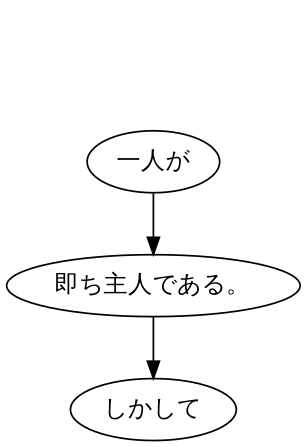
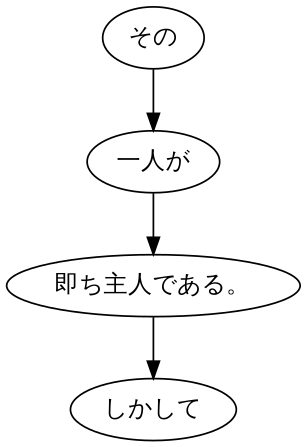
none -> (153, 38)
